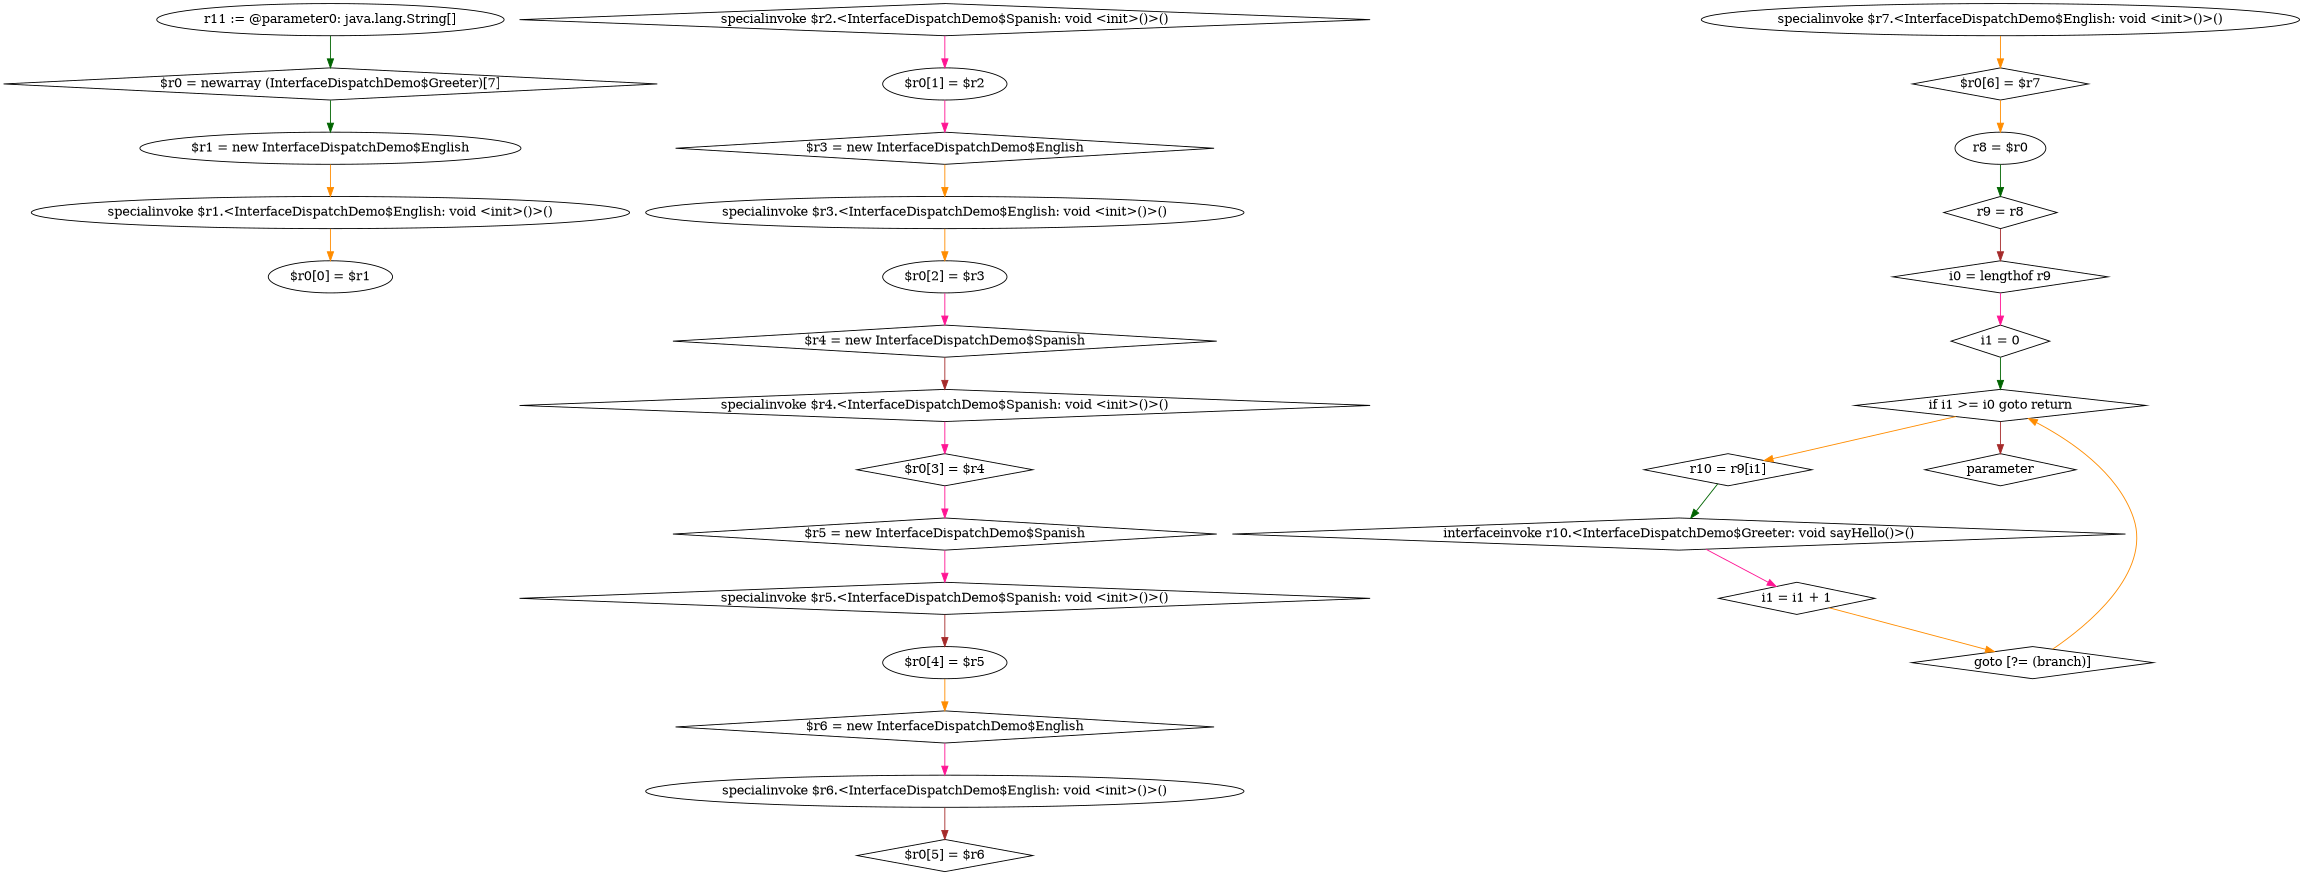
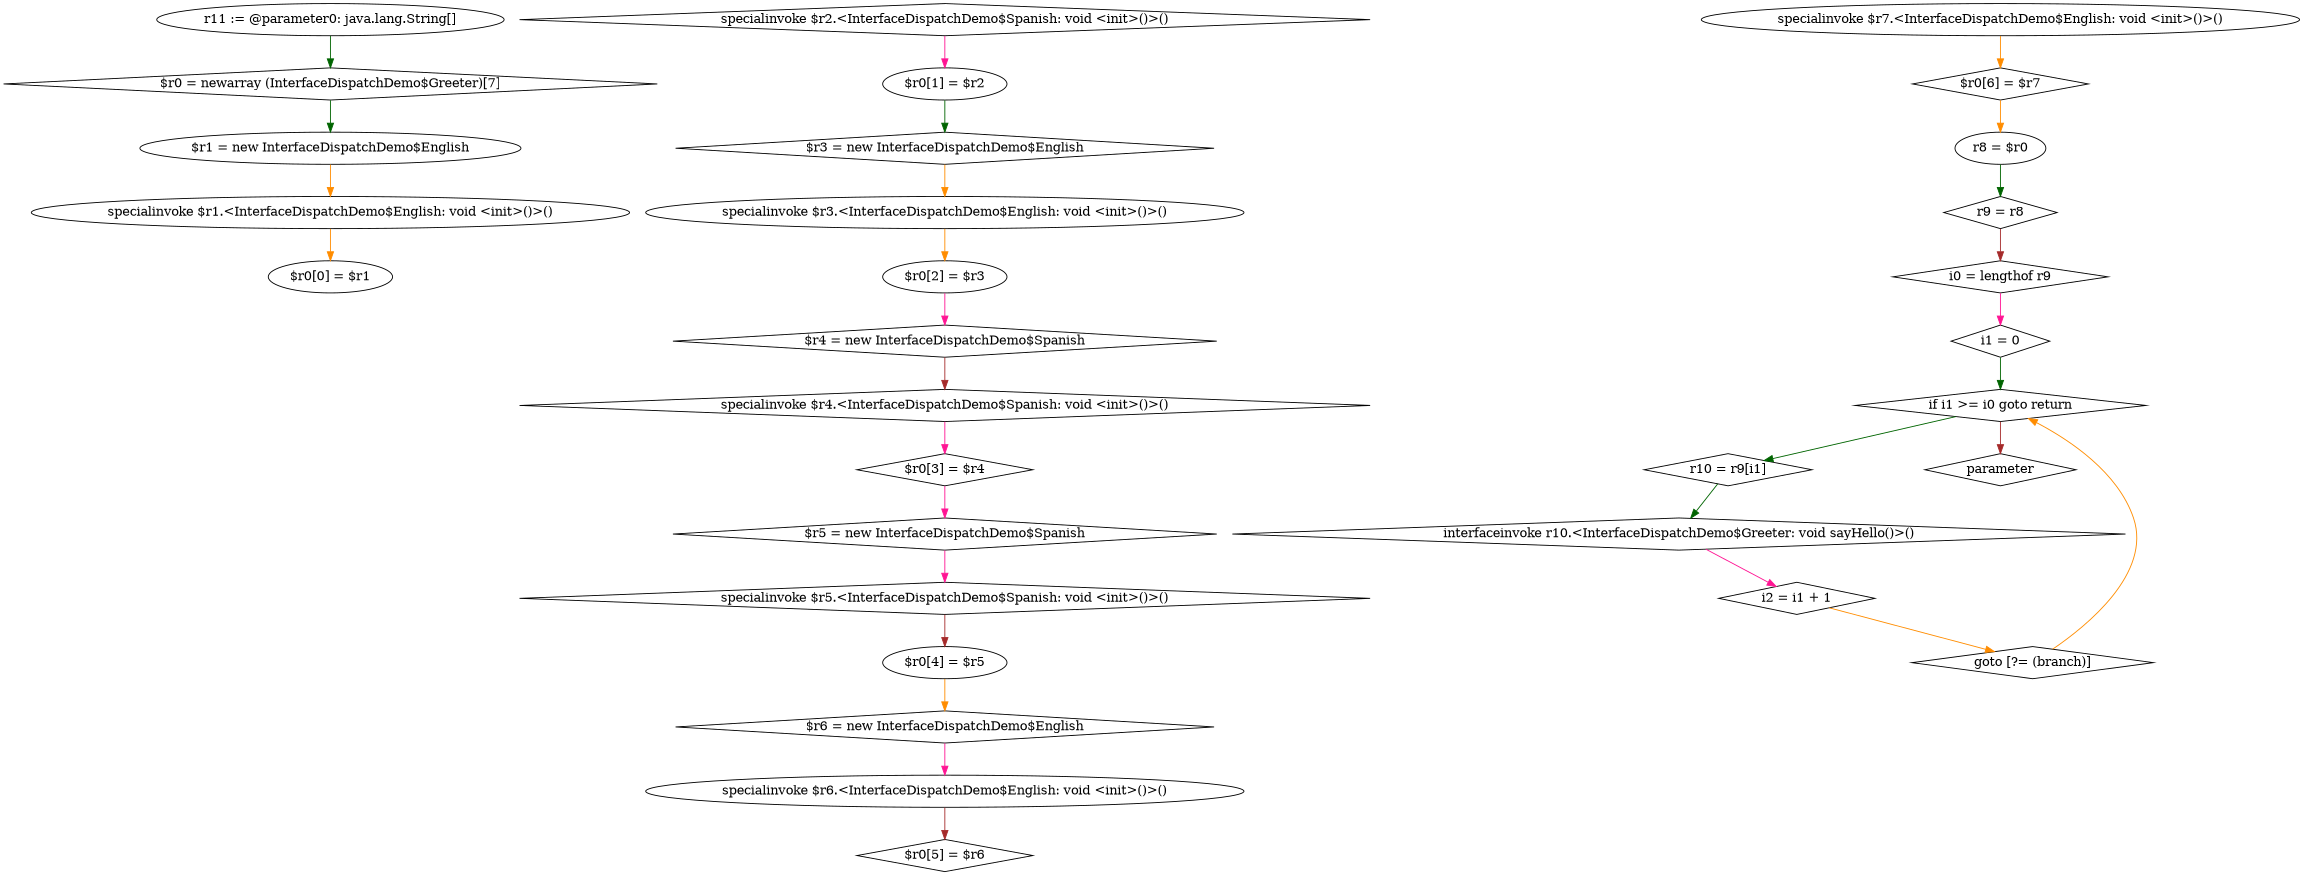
(945, 112) -> (945, 112)
(1864, 438) -> (1864, 438)
(1797, 598) -> (1797, 598)
